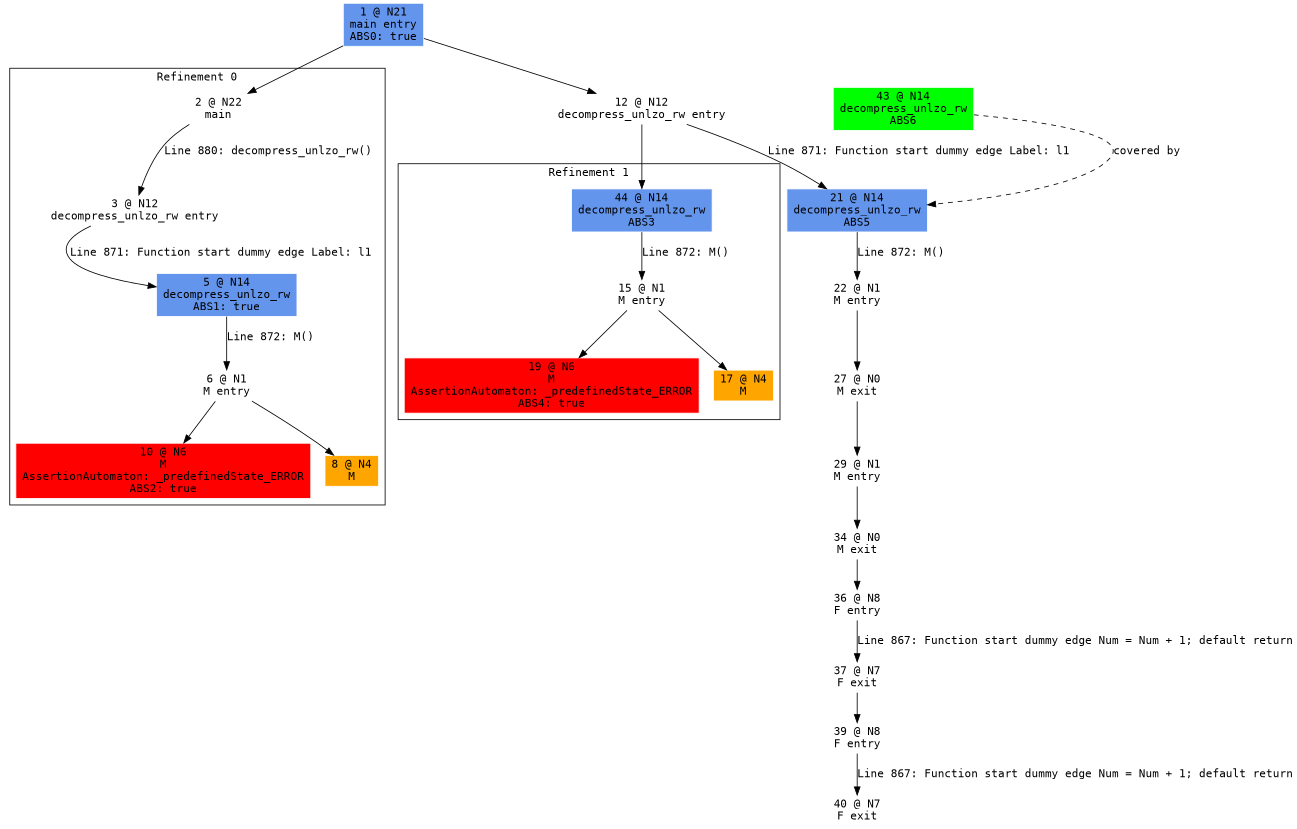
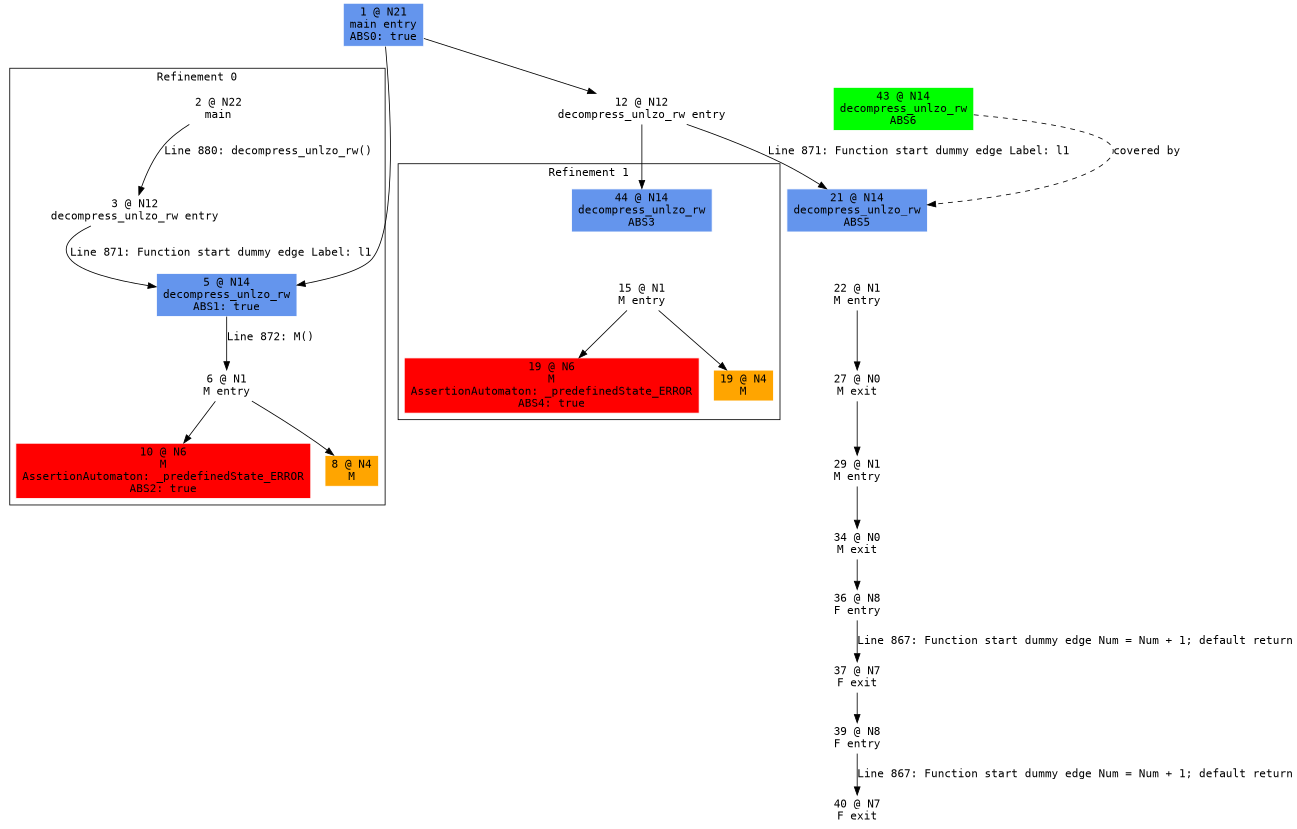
(308, 63) -> (390, 169)
(642, 252) -> none
(857, 252) -> none
(743, 386) -> (743, 386)
